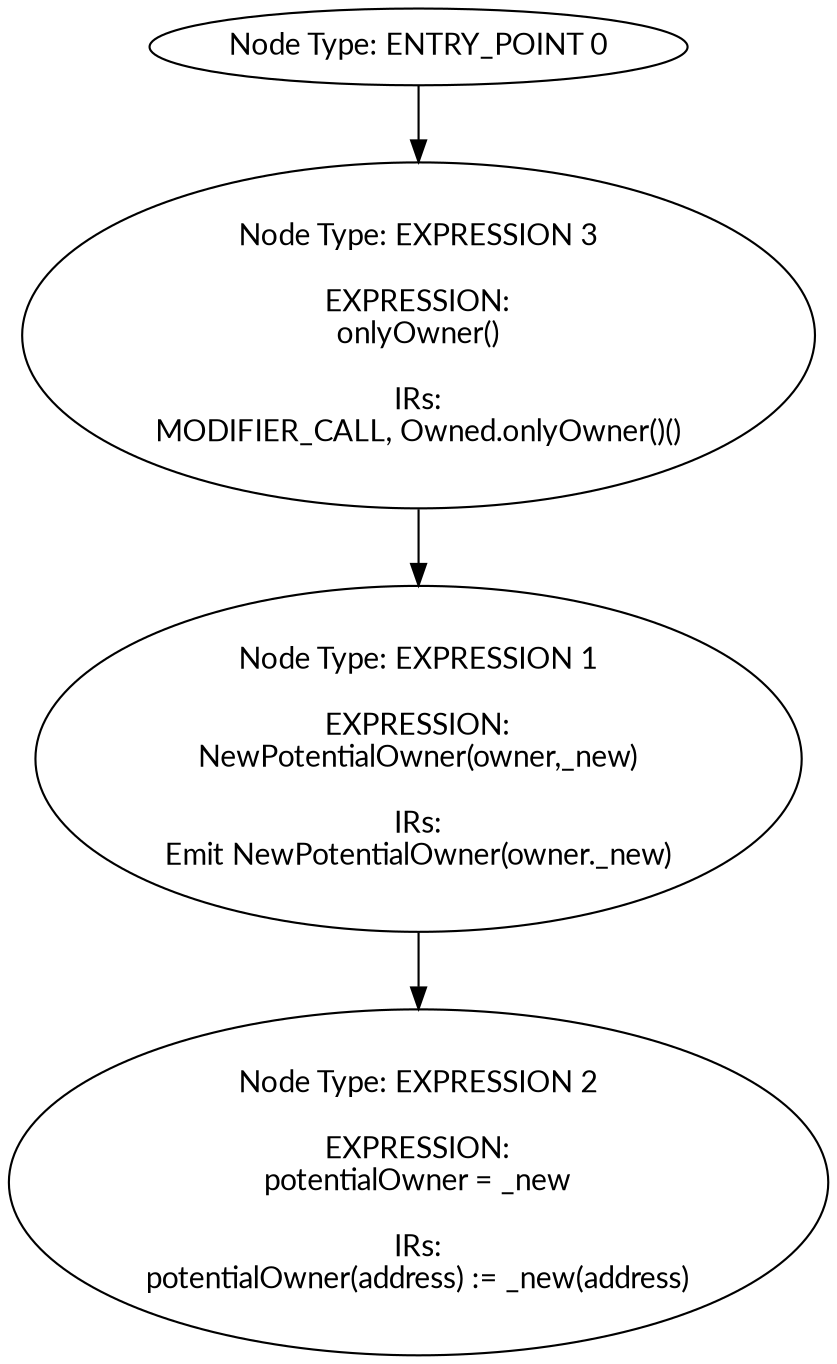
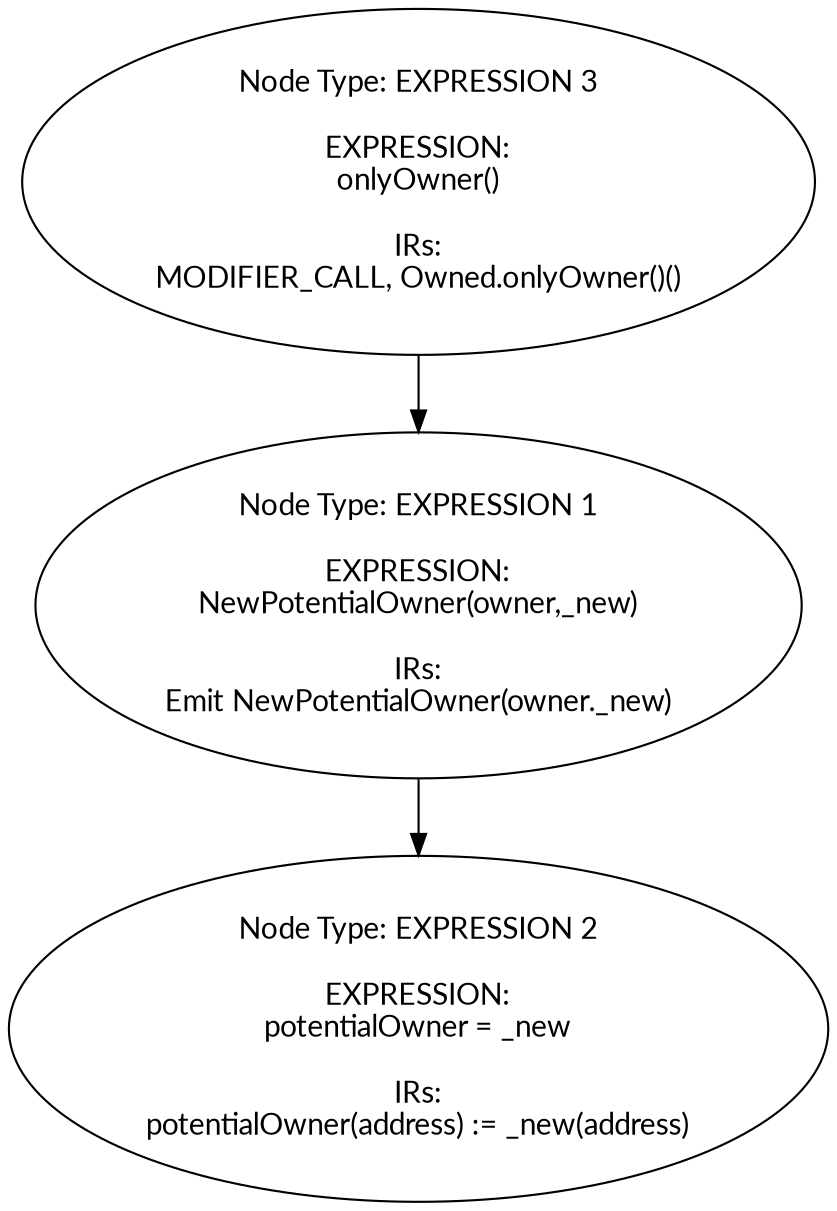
(419, 47) -> none
